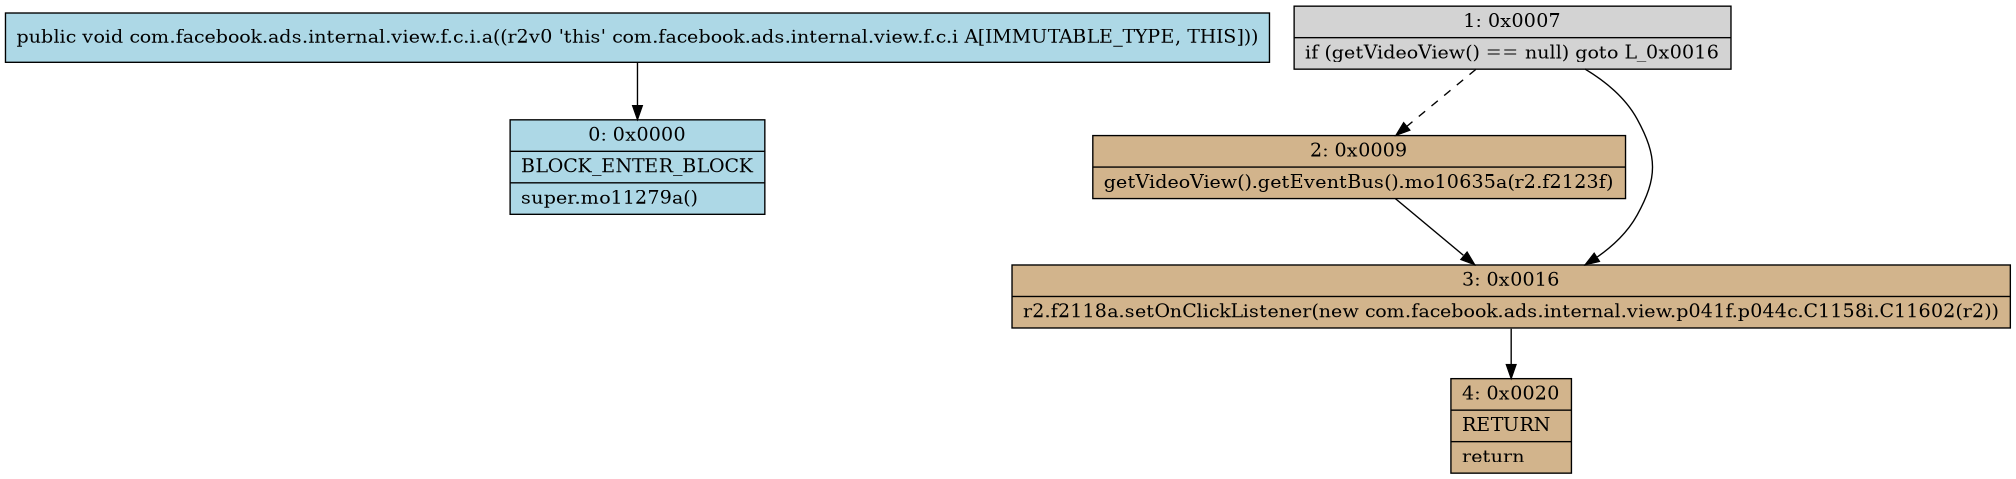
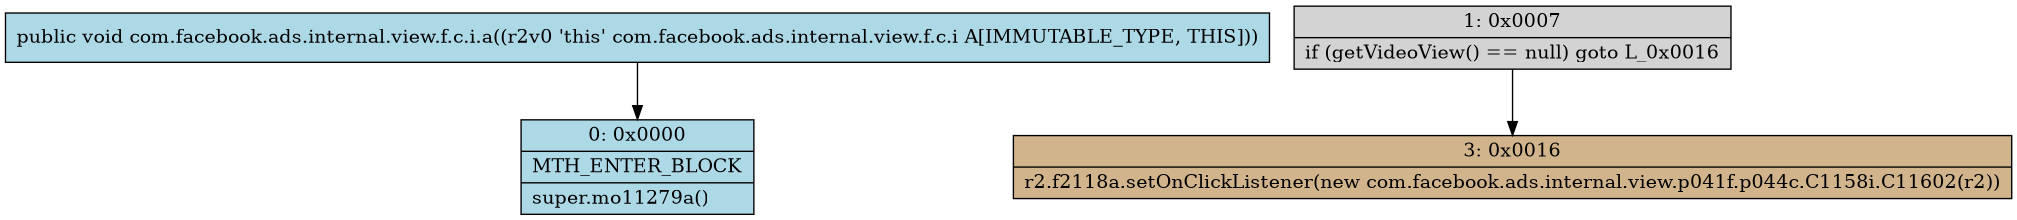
(637, 166) -> (637, 166)
(1359, 167) -> none
(1511, 426) -> none
